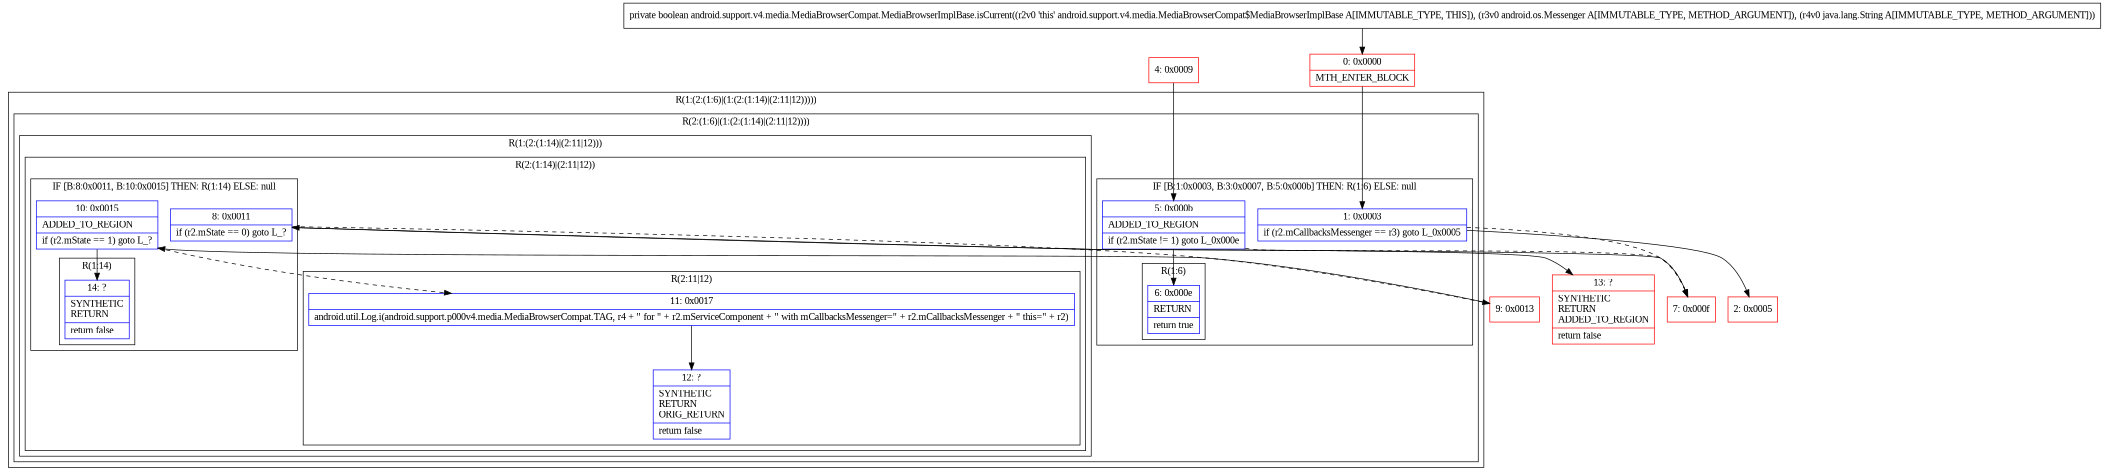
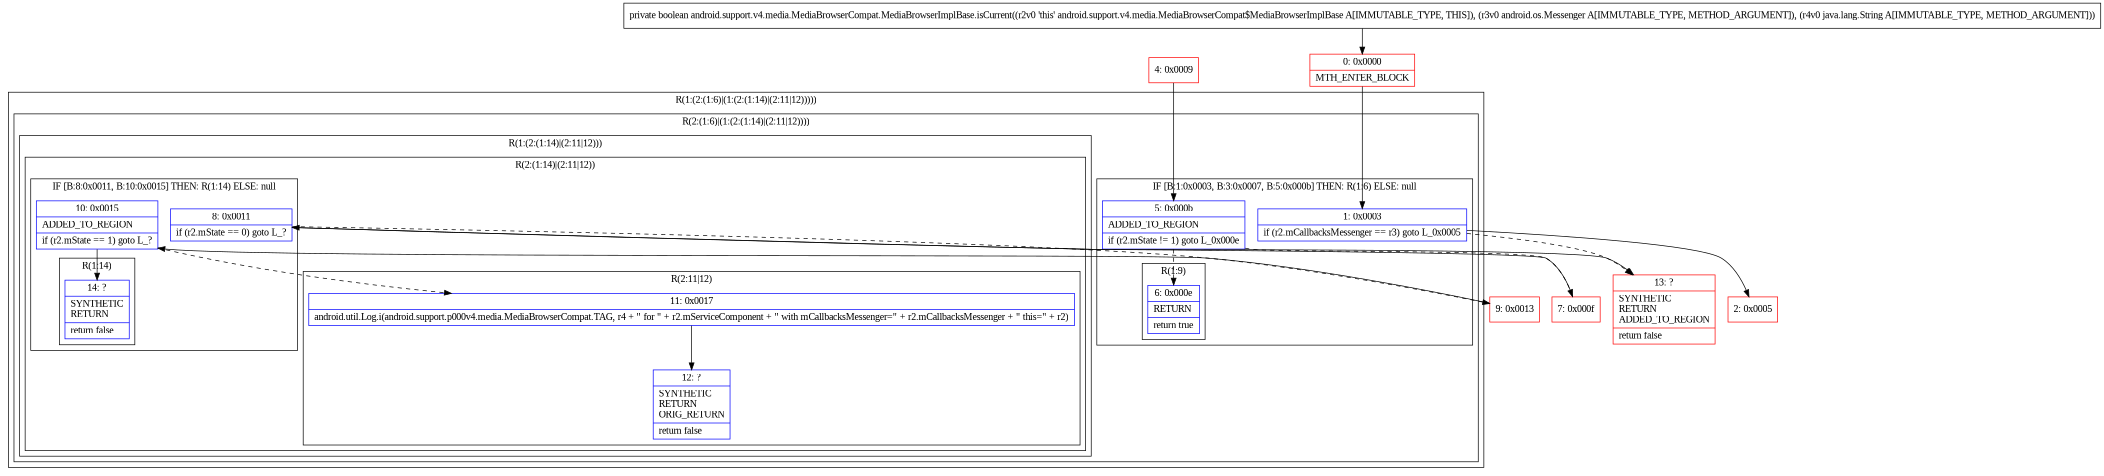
(1632, 247) -> (1549, 244)
(1174, 268) -> (1174, 268)
(1174, 271) -> (1174, 271)
